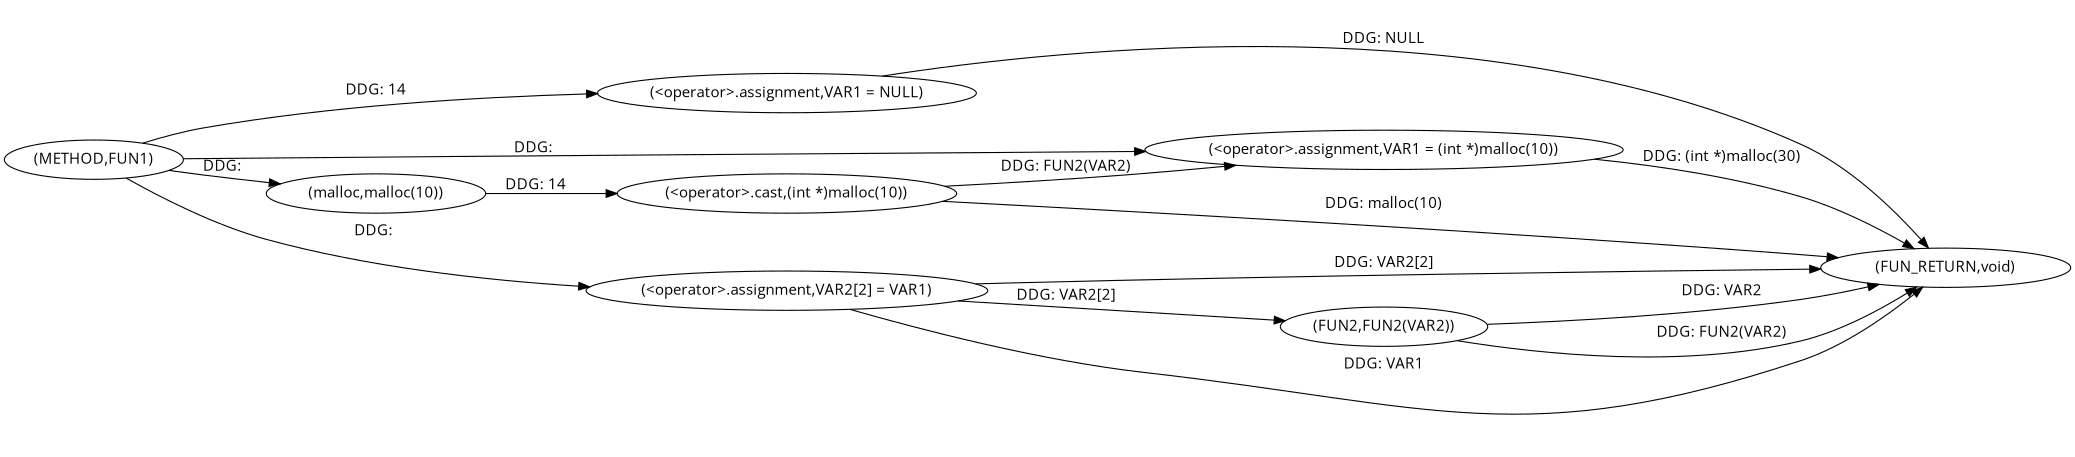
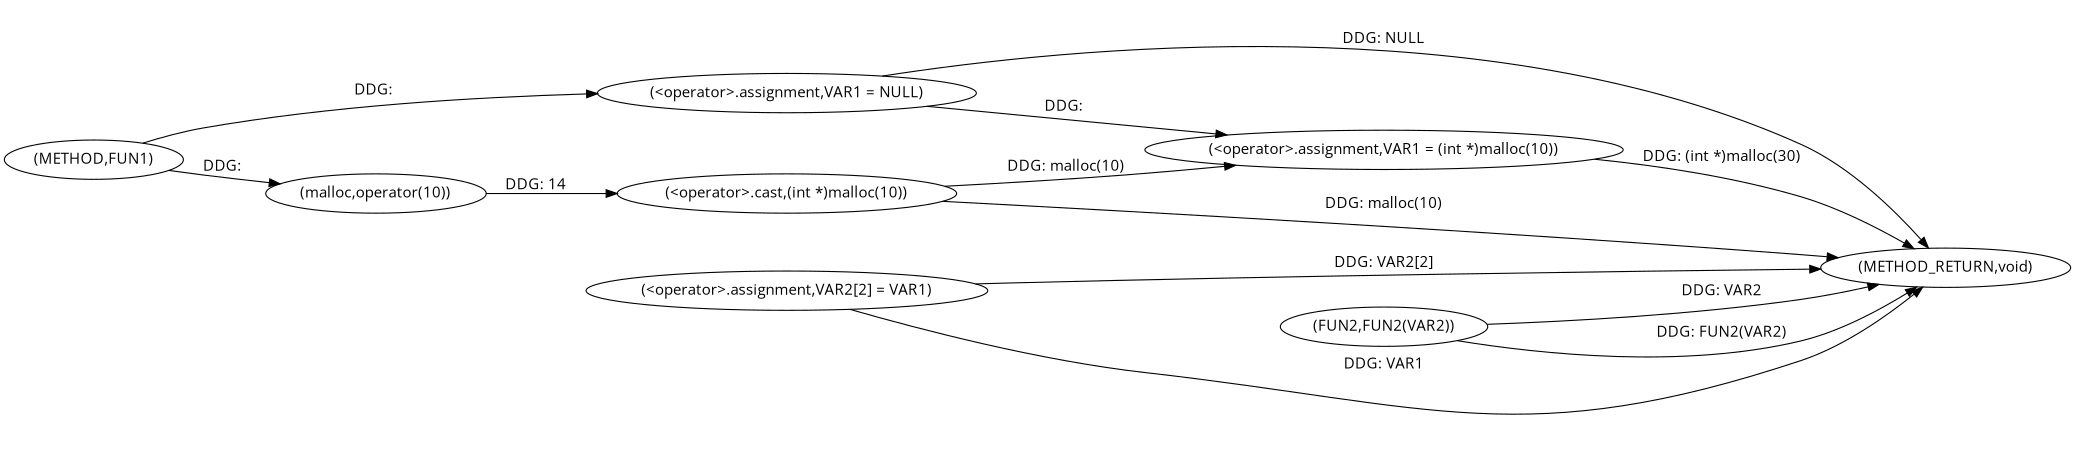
(376, 90) -> (376, 90)
(659, 155) -> (1071, 120)
(1066, 167) -> (1066, 167)
(376, 194) -> (376, 194)
(346, 258) -> none
(1946, 268) -> (1946, 268)
(1116, 311) -> none
